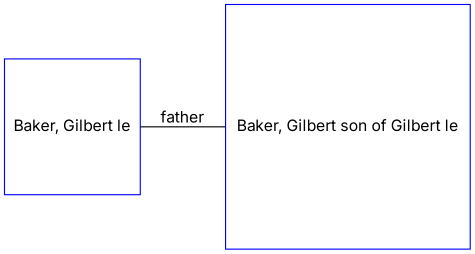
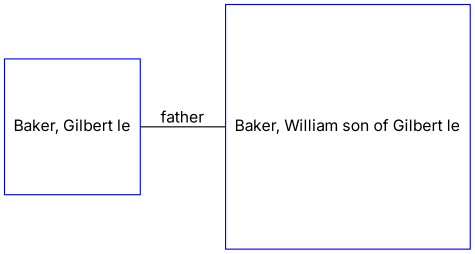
(348, 127) -> (348, 127)
